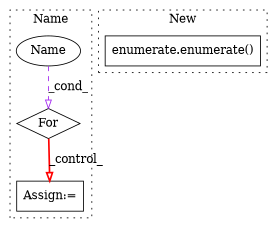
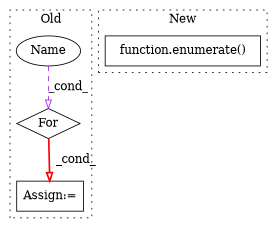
(51, 20) -> (51, 20)
(183, 51) -> (183, 51)
(76, 160) -> (76, 160)
